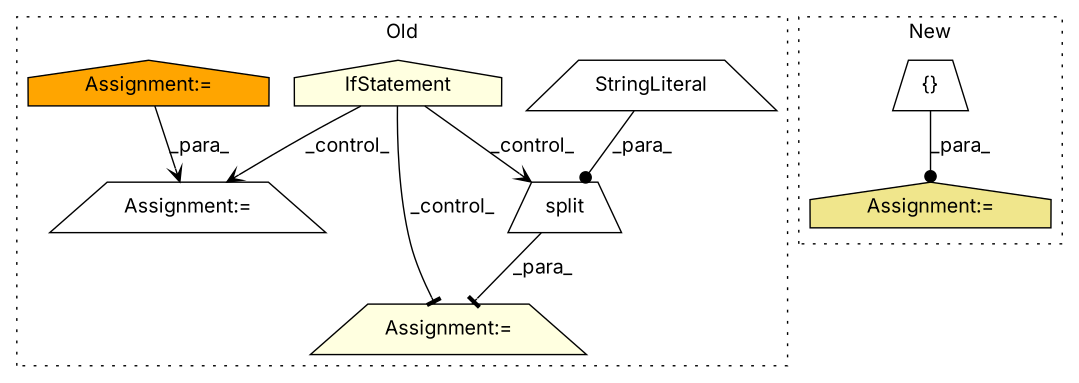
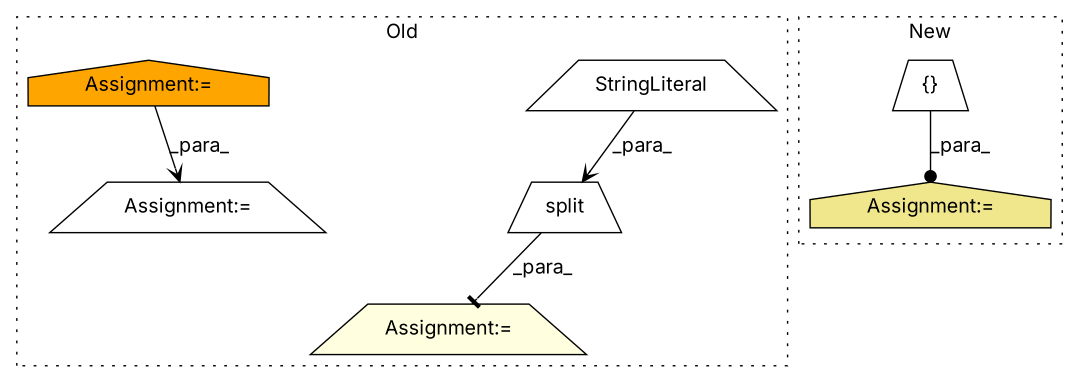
(398, 85) -> none
(612, 142) -> (612, 142)
